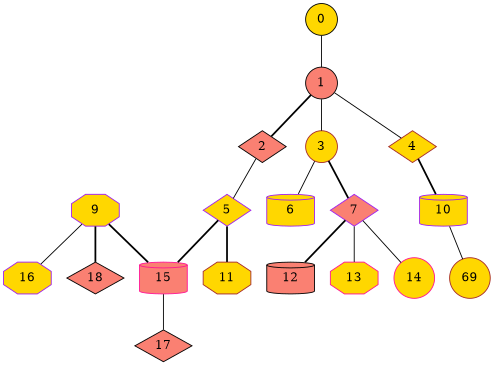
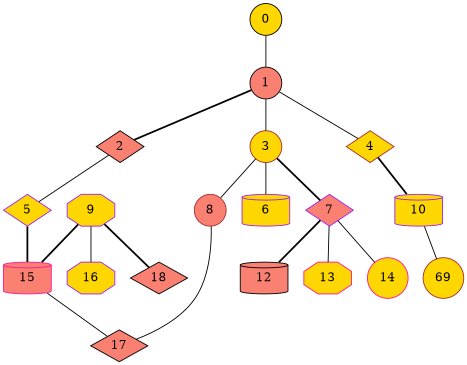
none -> (210, 210)
(227, 278) -> none
